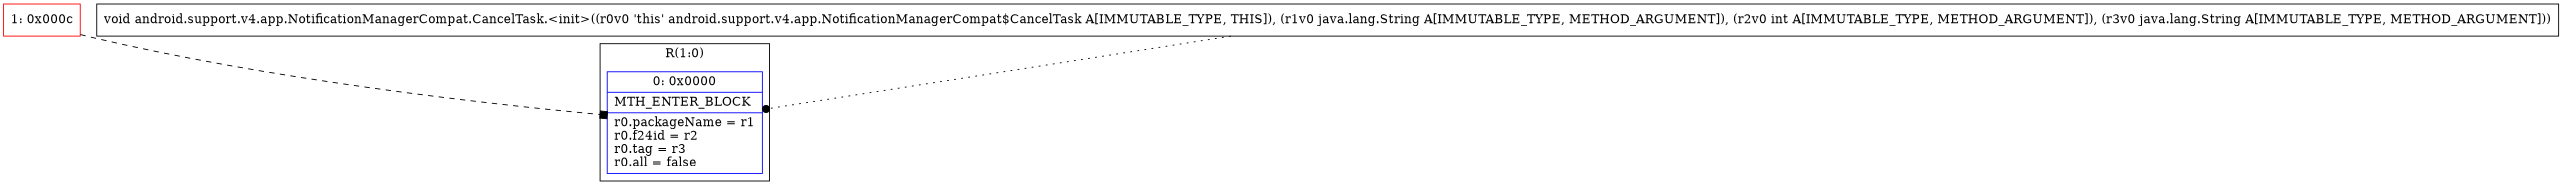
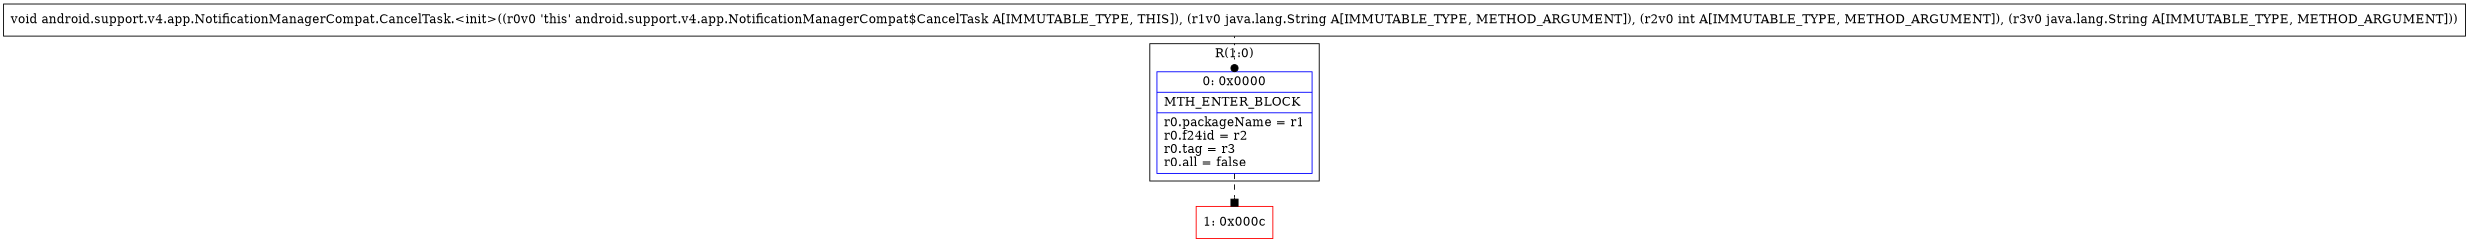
(338, 83) -> (1235, 187)
